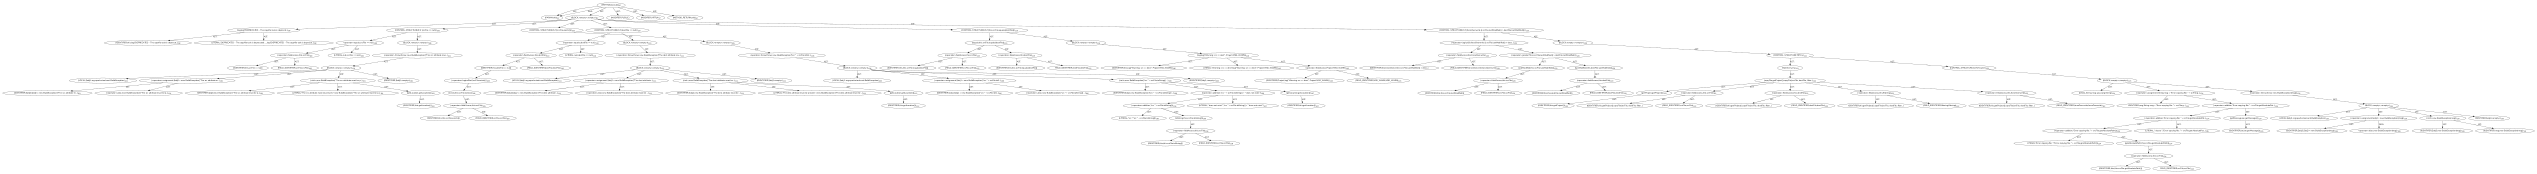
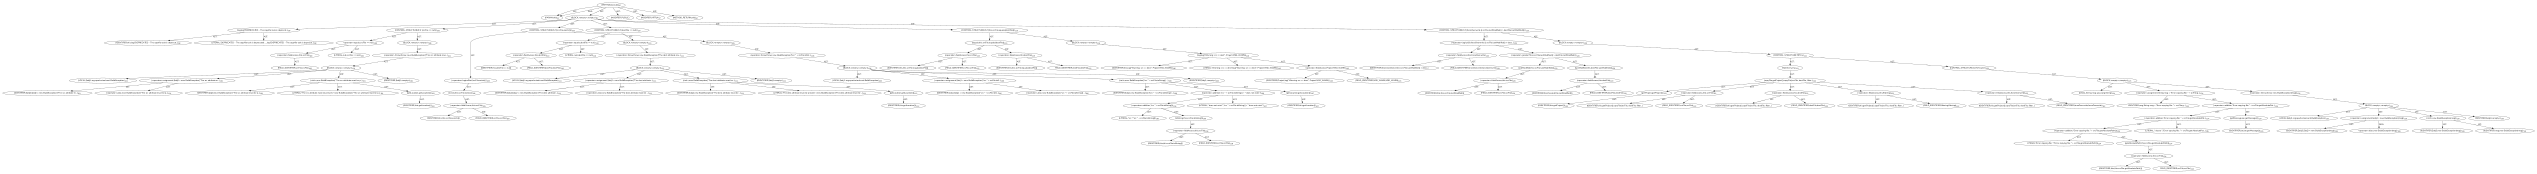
(248, 68) -> none
(484, 74) -> (481, 37)
